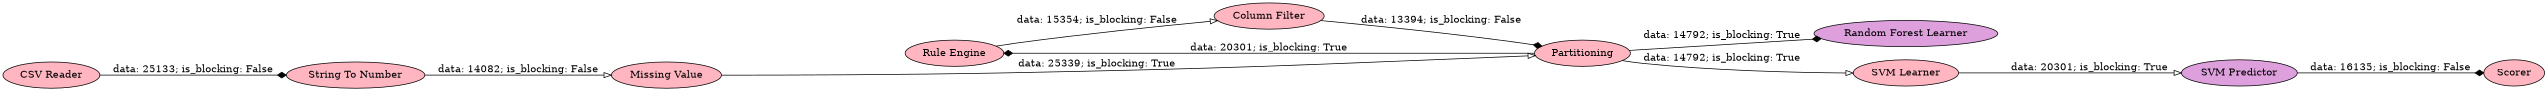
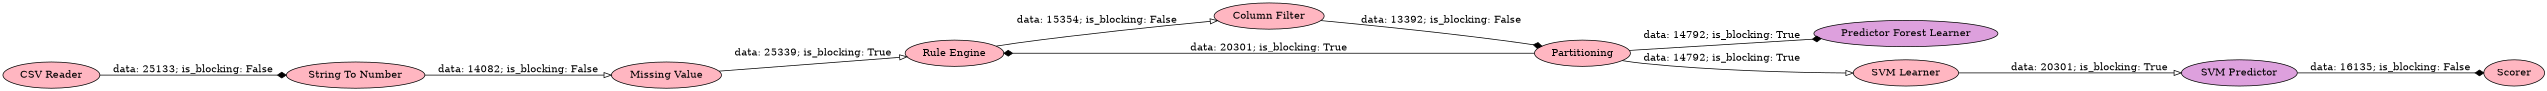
(1441, 20) -> (1441, 20)
(1906, 34) -> (1906, 34)
(1125, 70) -> (809, 64)
